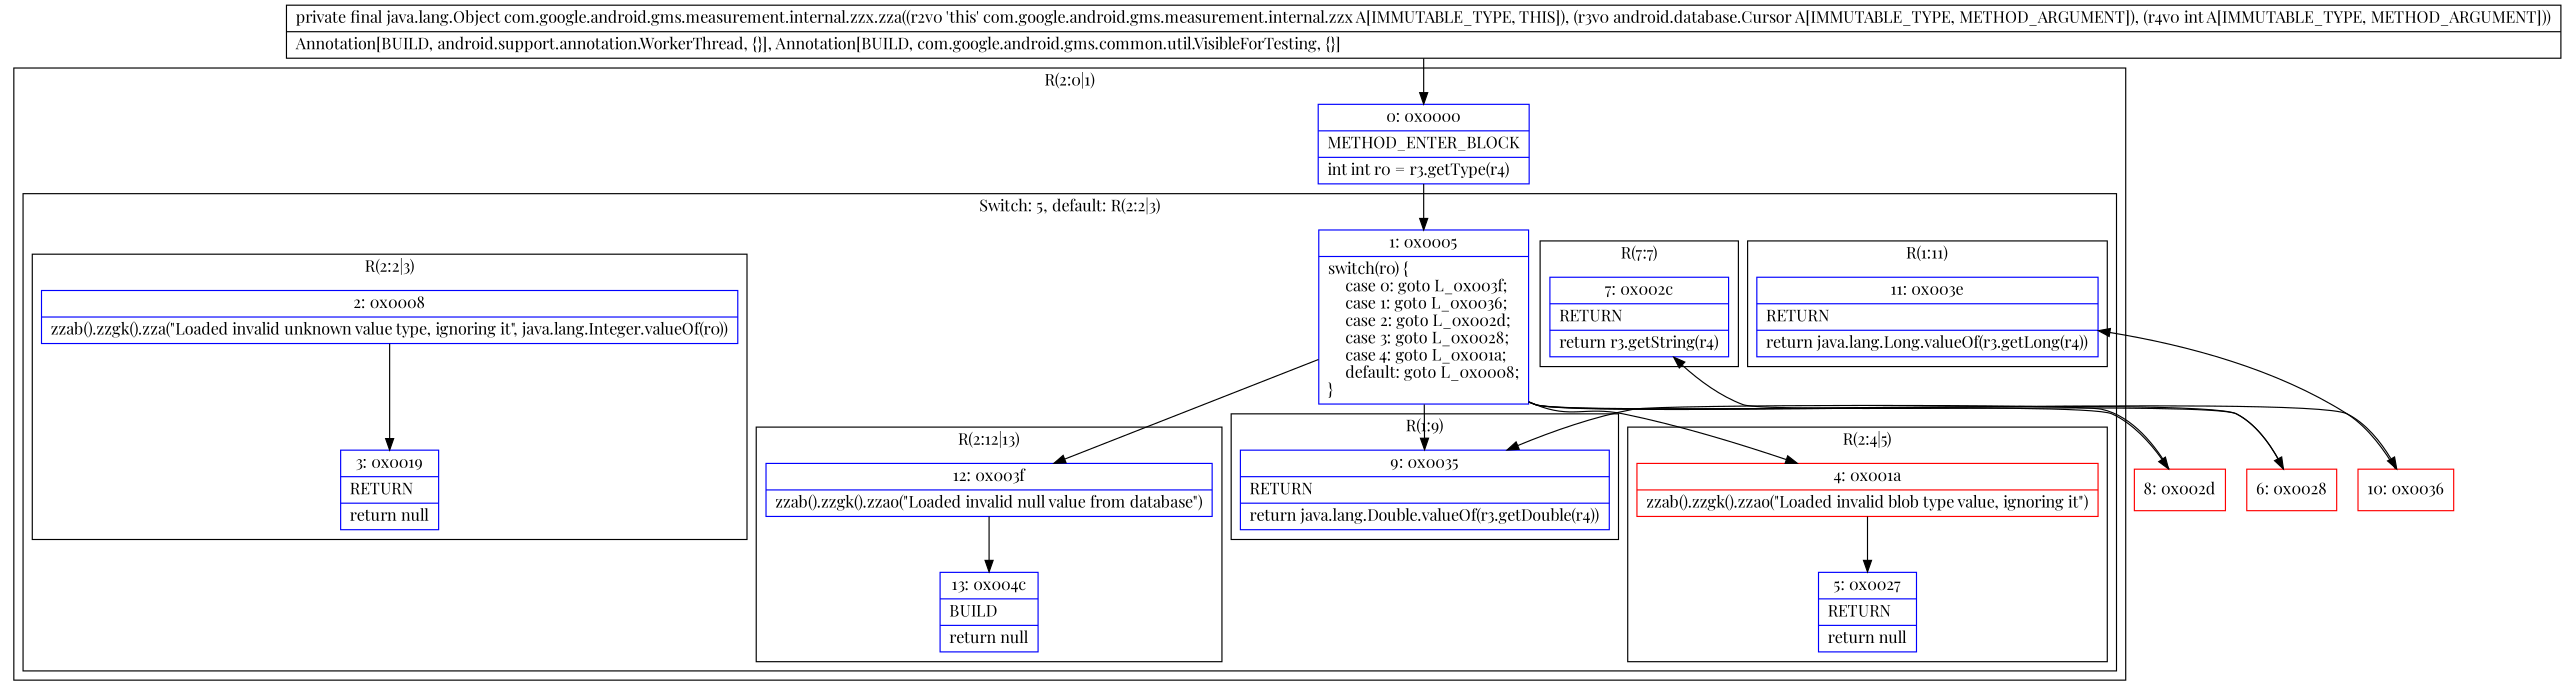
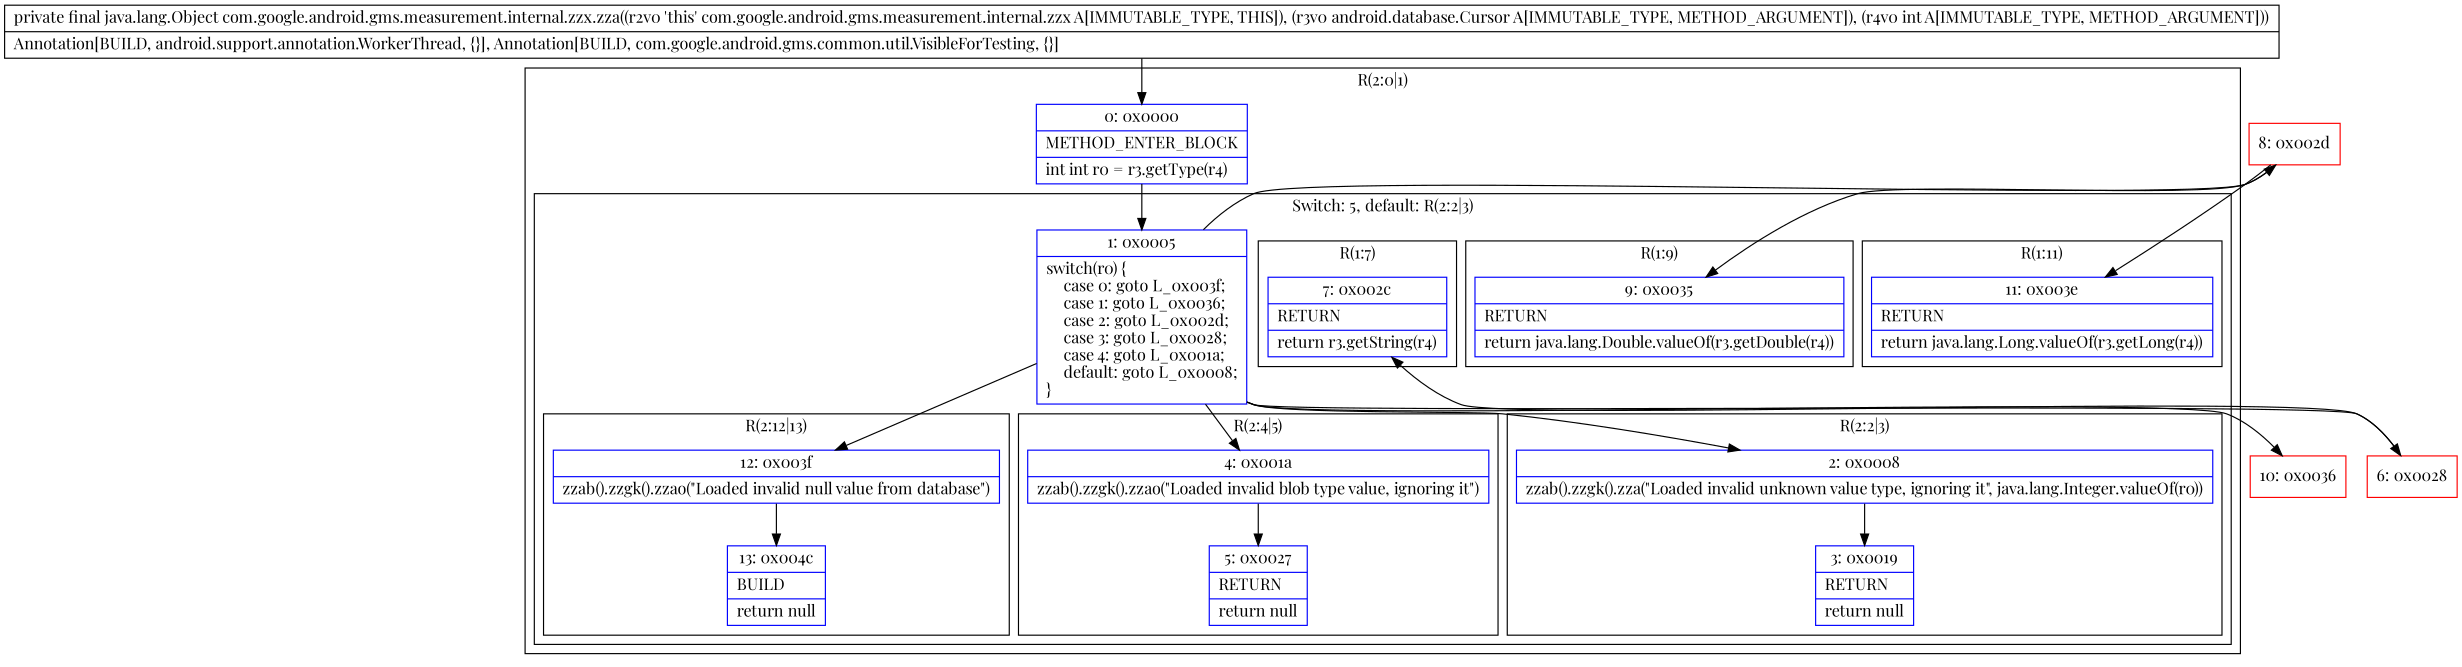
(1639, 254) -> (1357, 254)
(2267, 374) -> (2194, 219)
(1424, 421) -> (1561, 421)
(1867, 490) -> (1258, 477)
